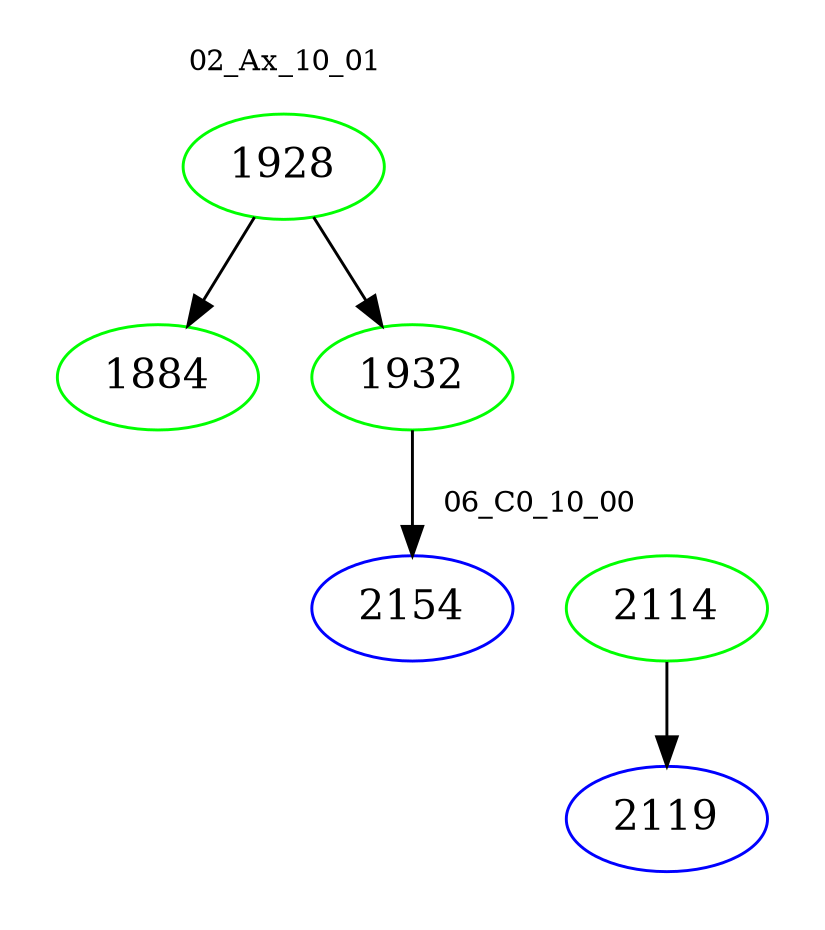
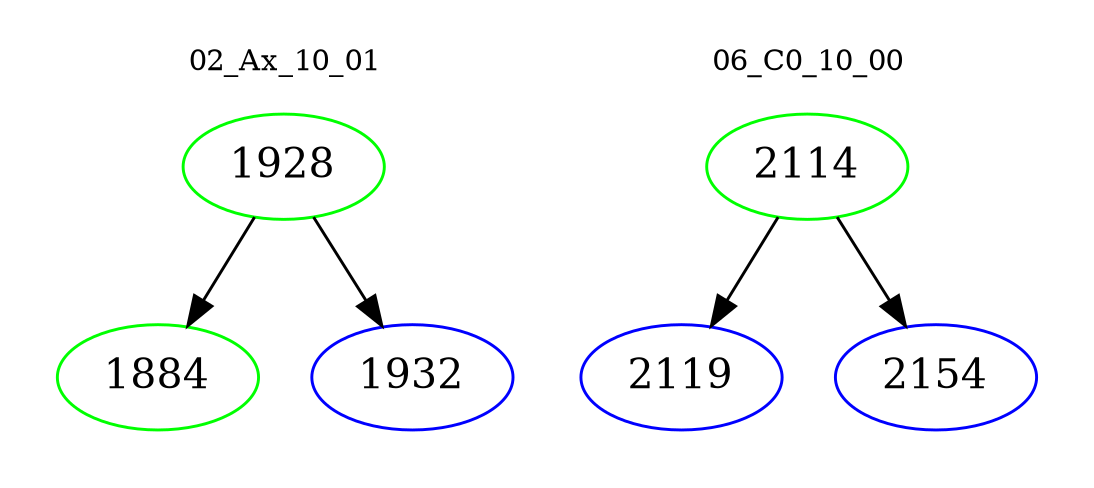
(412, 377) -> (412, 377)
(412, 495) -> (863, 259)
